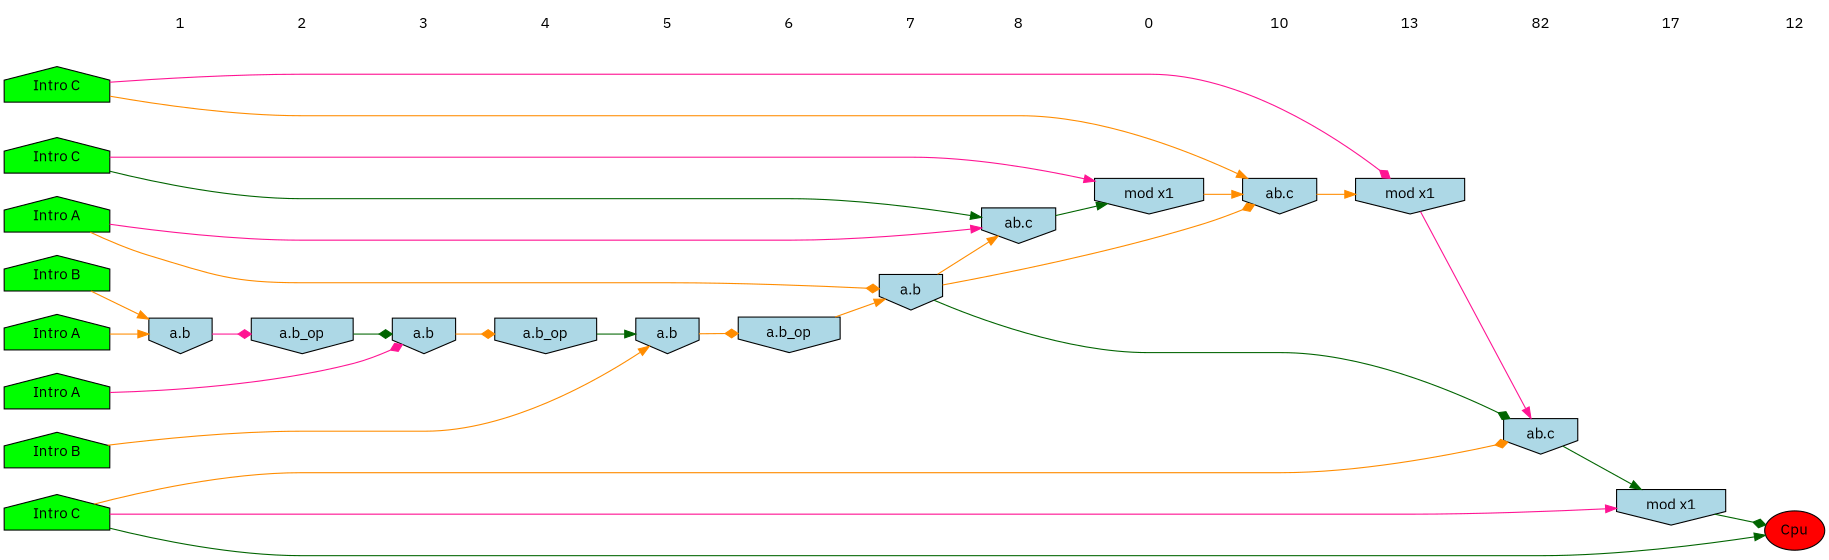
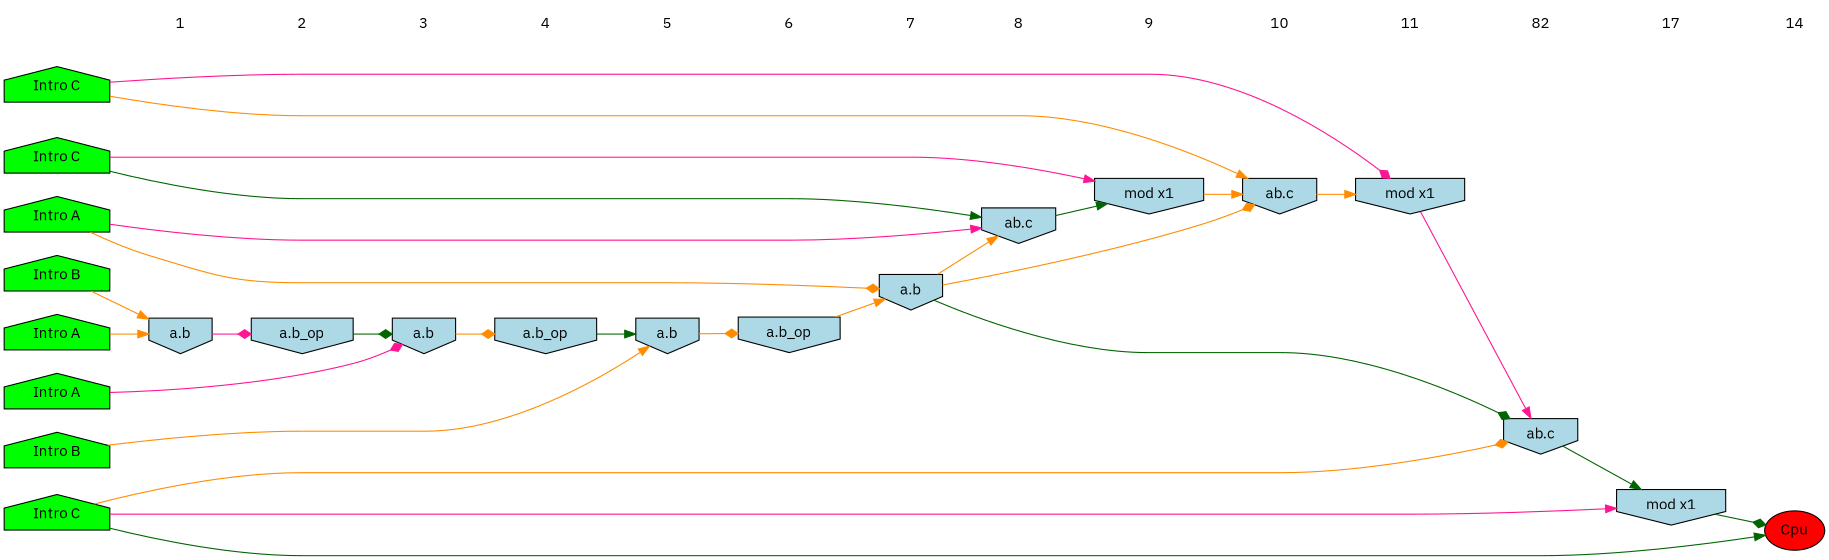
(1149, 24) -> (1149, 24)
(1410, 24) -> (1410, 24)
(1795, 24) -> (1795, 24)
